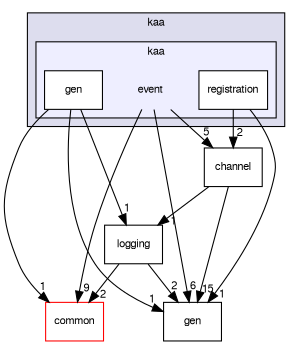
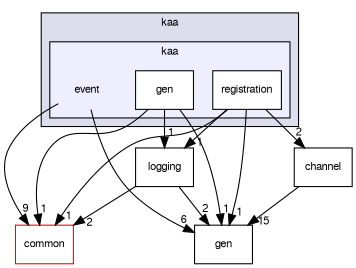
(188, 125) -> none
none -> (133, 144)
(188, 203) -> (210, 125)
